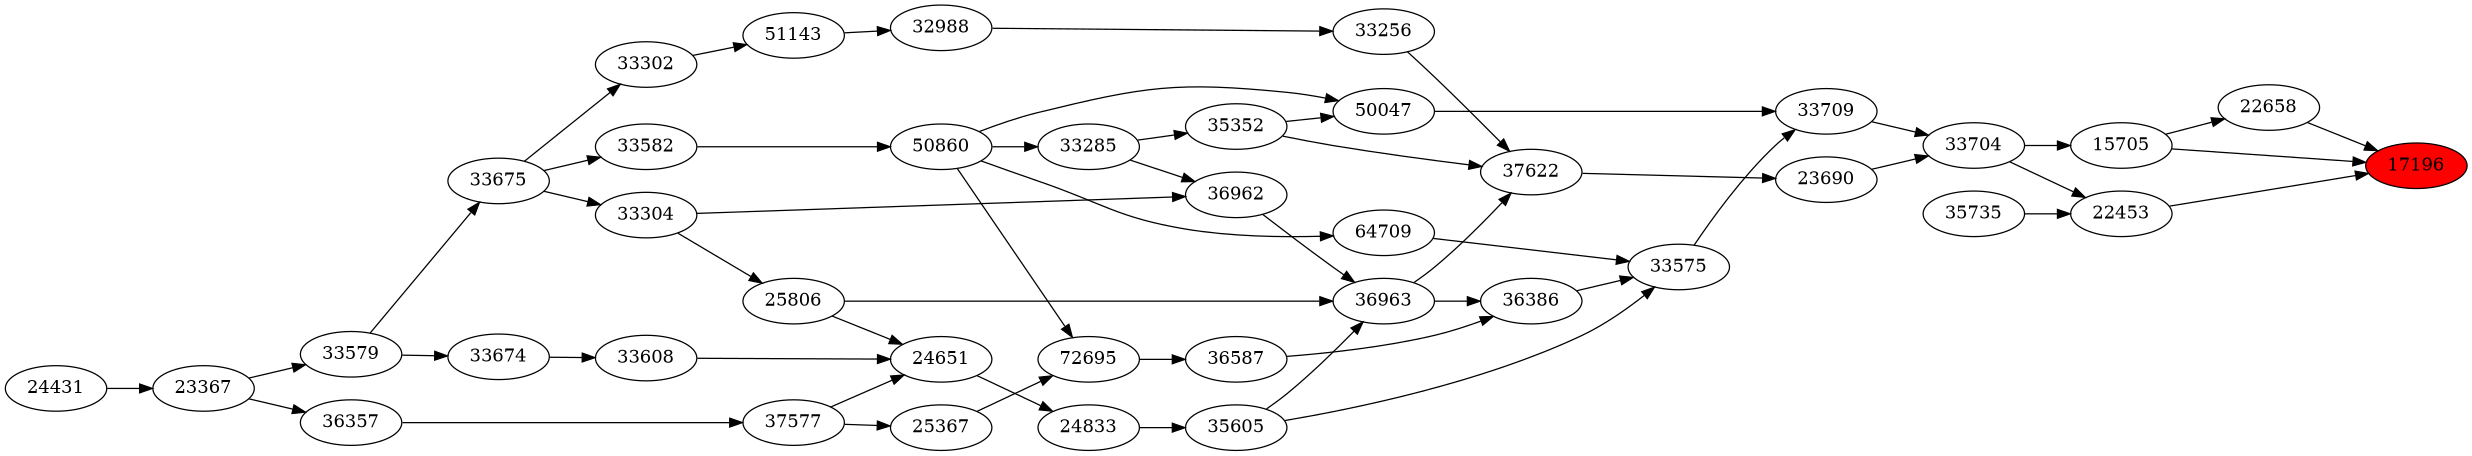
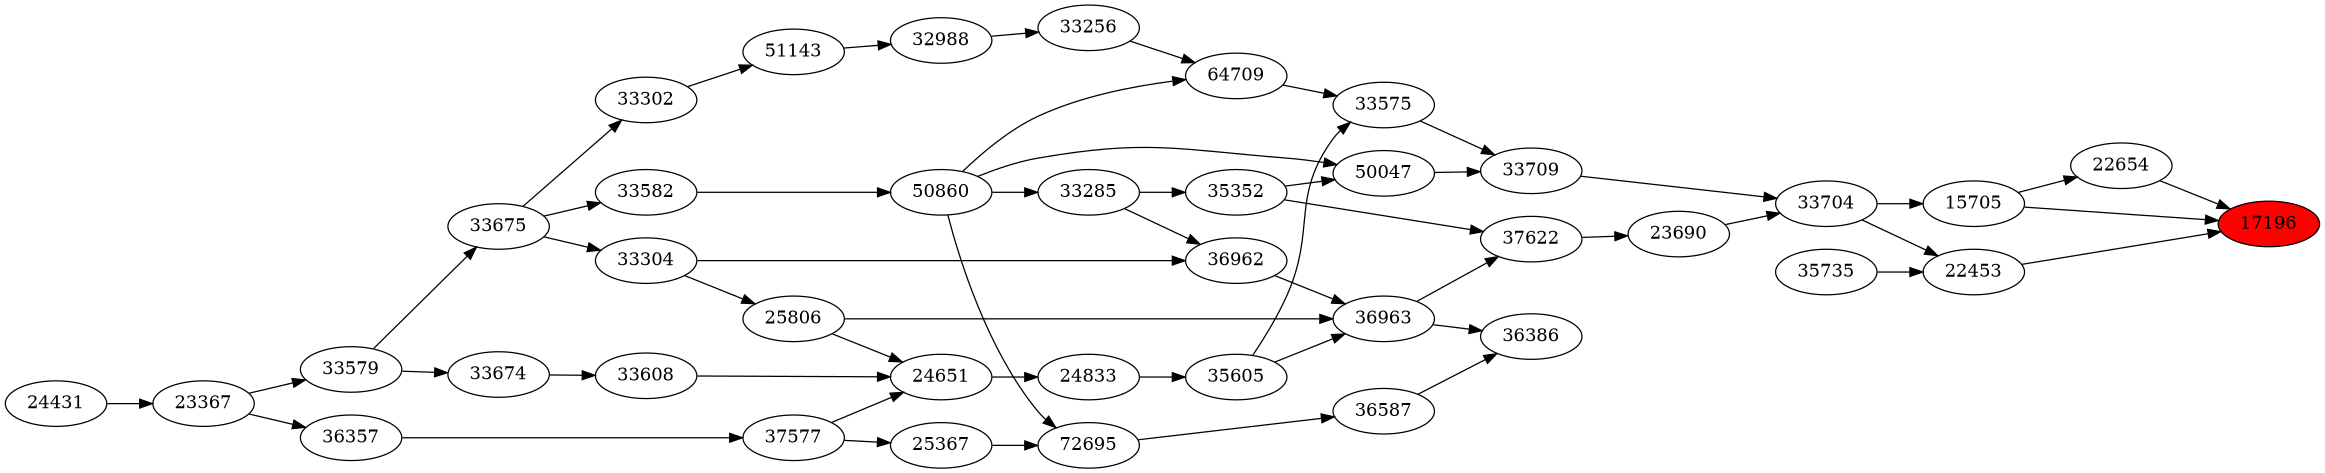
(1454, 96) -> (1156, 50)
(2269, 108) -> (2121, 166)
(1599, 286) -> none
